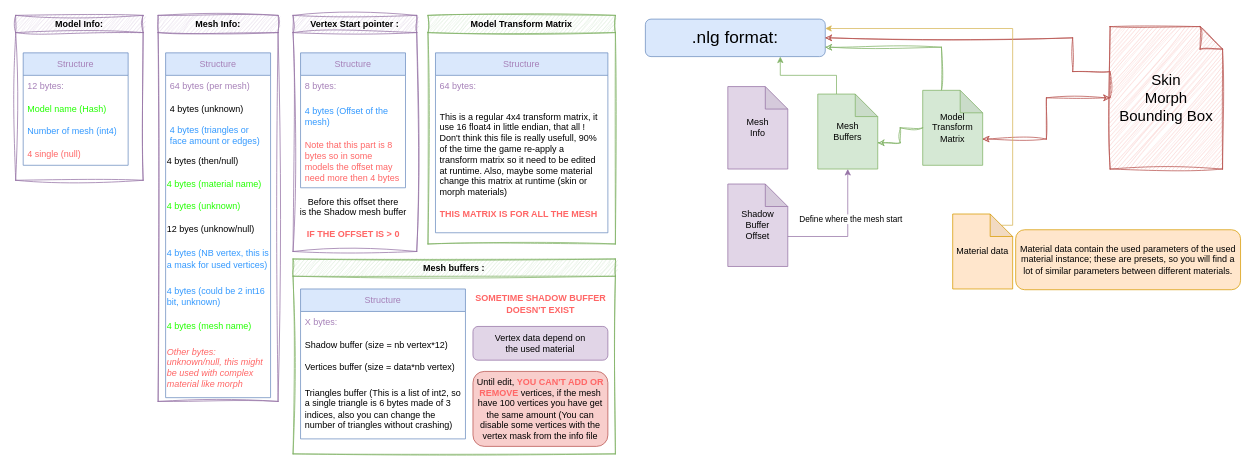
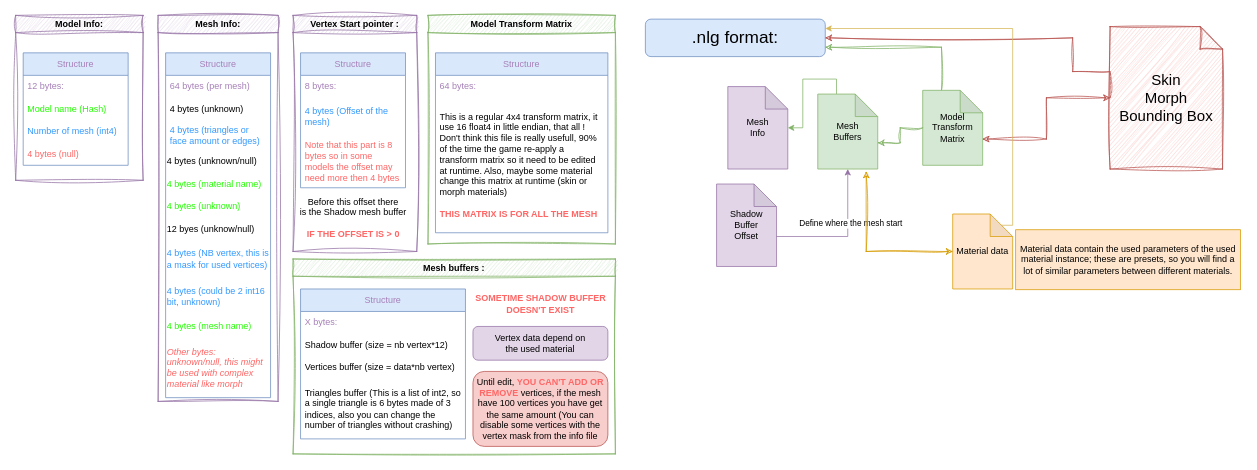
(804, 75) -> (803, 108)
(58, 154) -> (58, 154)
(210, 162) -> (218, 162)
(758, 225) -> (747, 225)
none -> (869, 252)
(1128, 260) -> (1128, 260)
